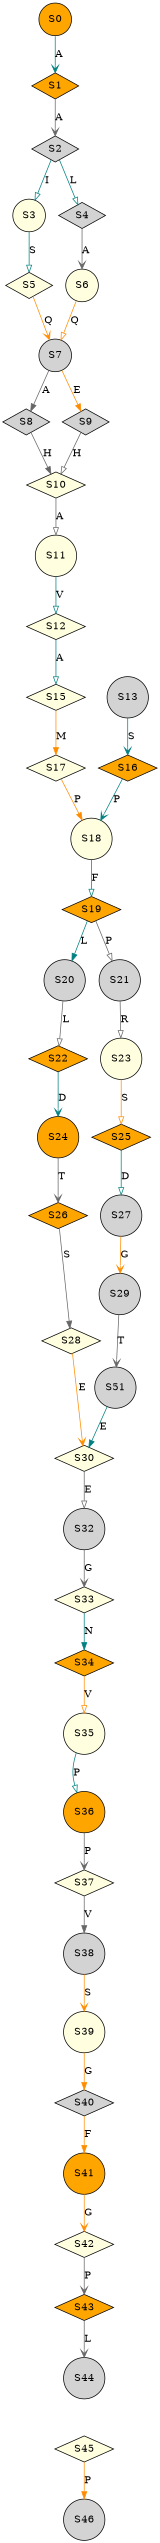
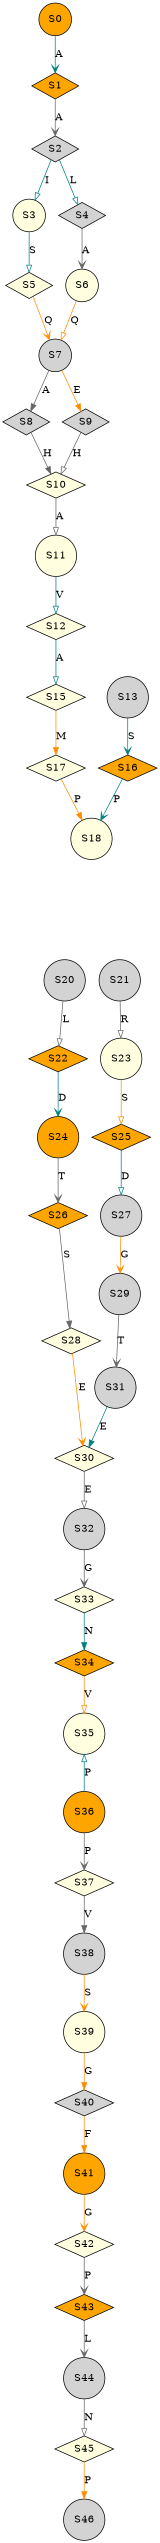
(91, 910) -> none
(115, 1388) -> (115, 1388)
(73, 1769) -> (84, 1777)
none -> (84, 2414)
